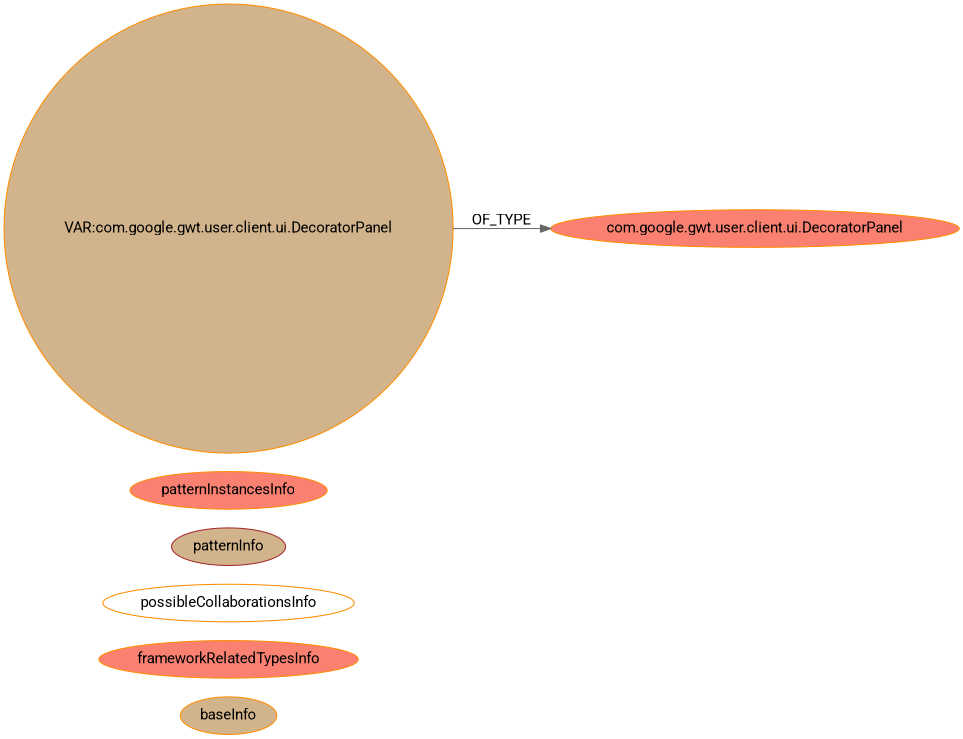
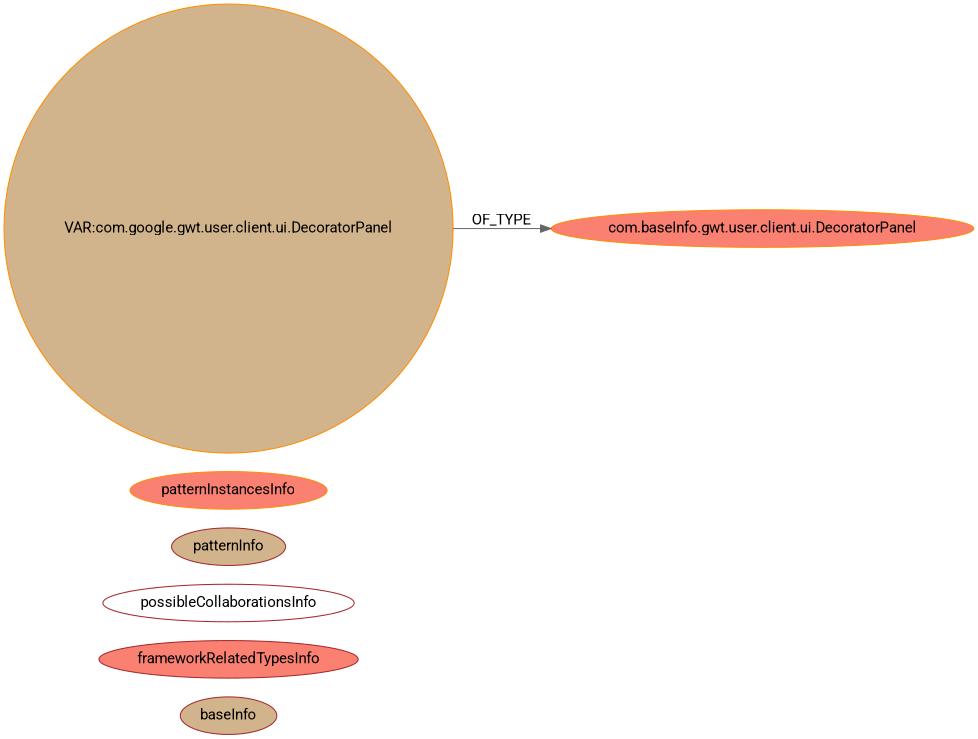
(755, 229) -> (763, 229)
(229, 603) -> (229, 603)
(229, 659) -> (229, 659)
(229, 716) -> (229, 716)
